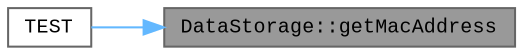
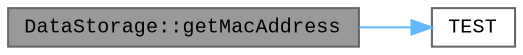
(117, 27) -> (385, 27)
